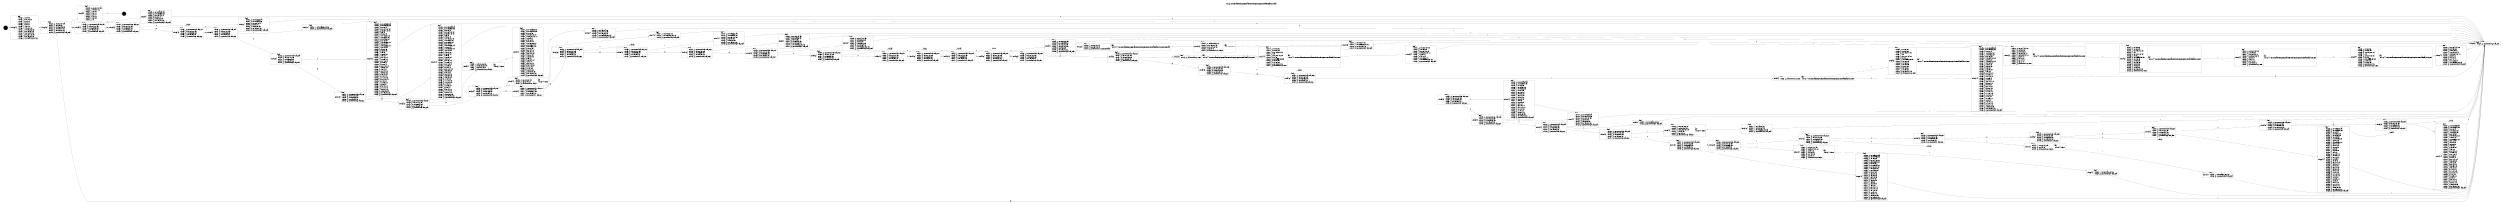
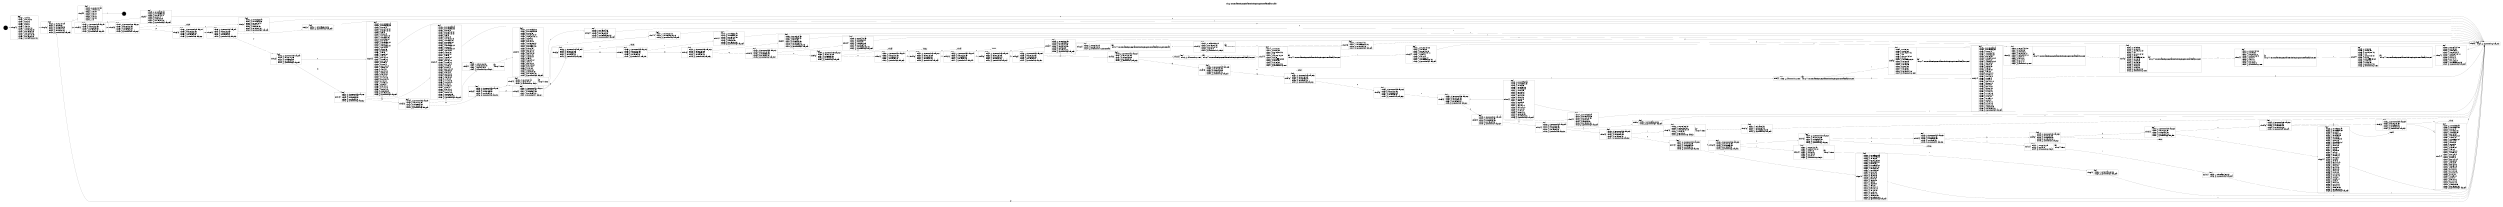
none -> (1389, 93)
